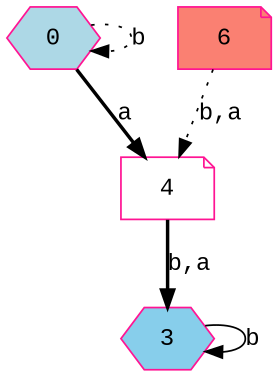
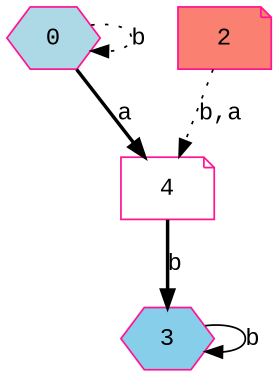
(225, 38) -> (225, 38)
(189, 263) -> (175, 263)
